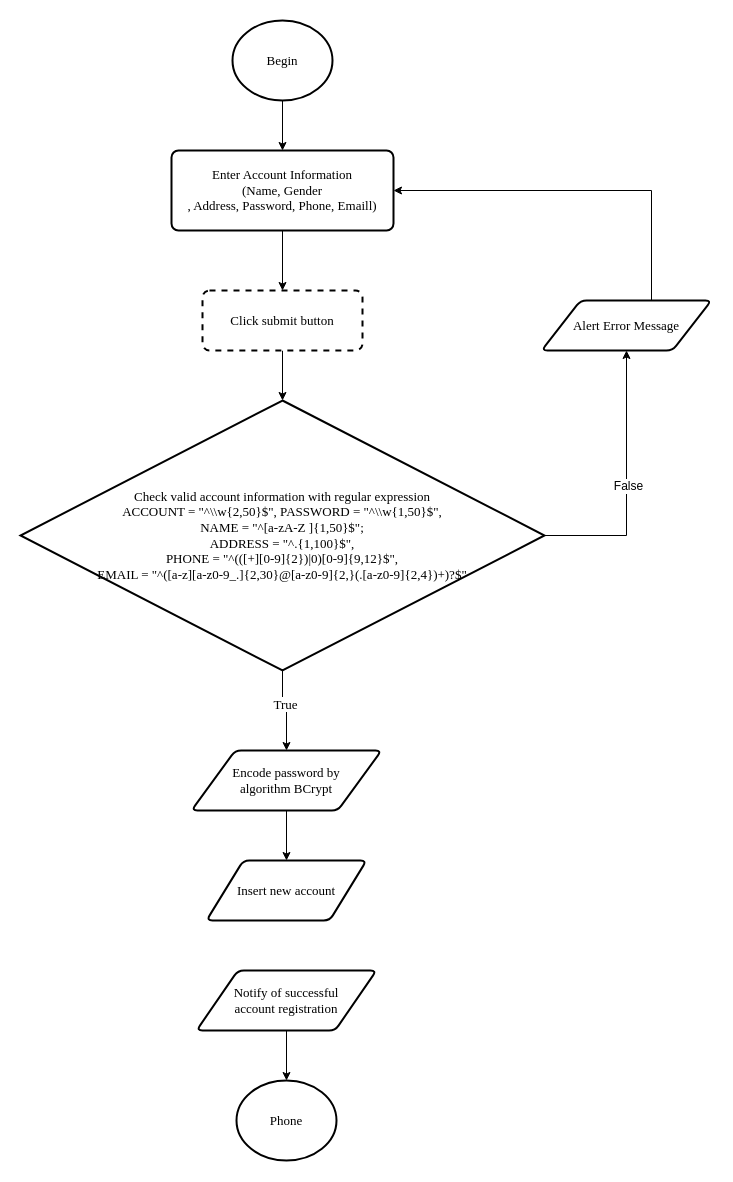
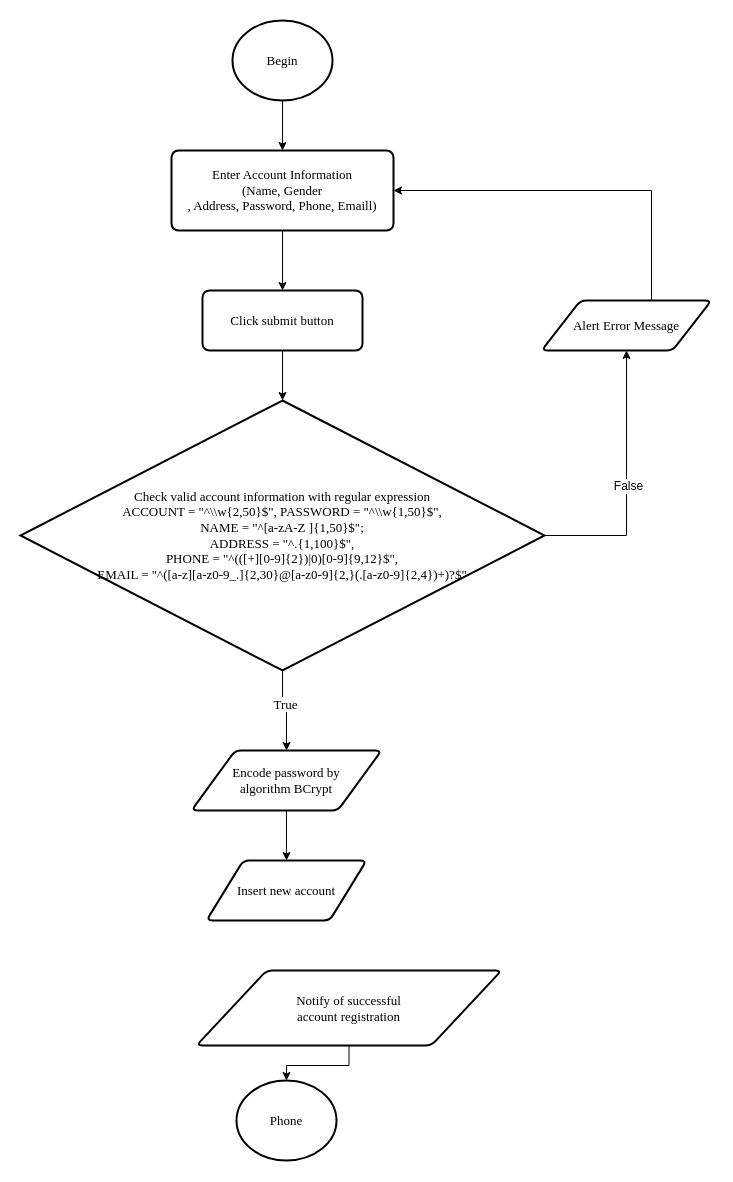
(283, 321) -> (283, 321)
(287, 1001) -> (349, 1008)
